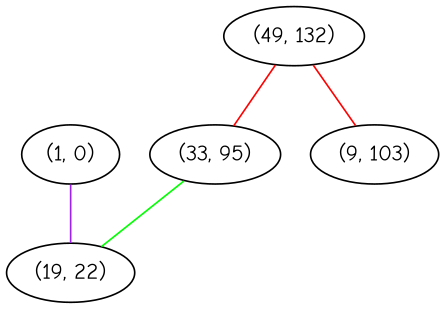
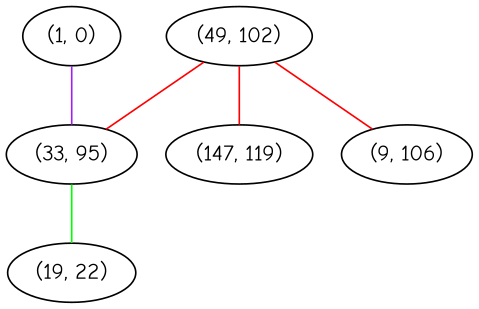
(294, 36) -> (239, 36)
none -> (239, 154)
(375, 154) -> (407, 154)
(71, 214) -> (72, 95)
